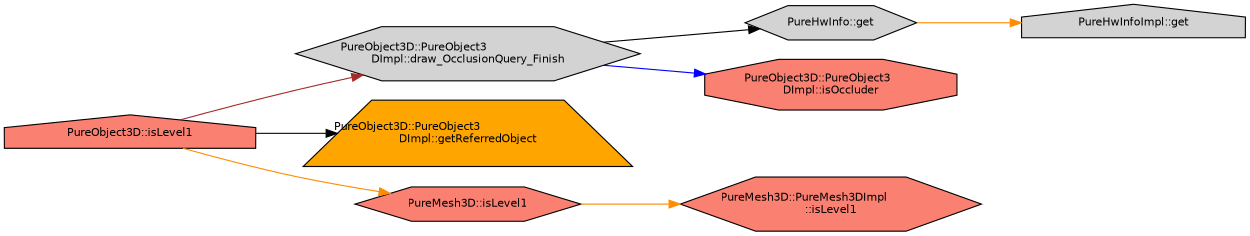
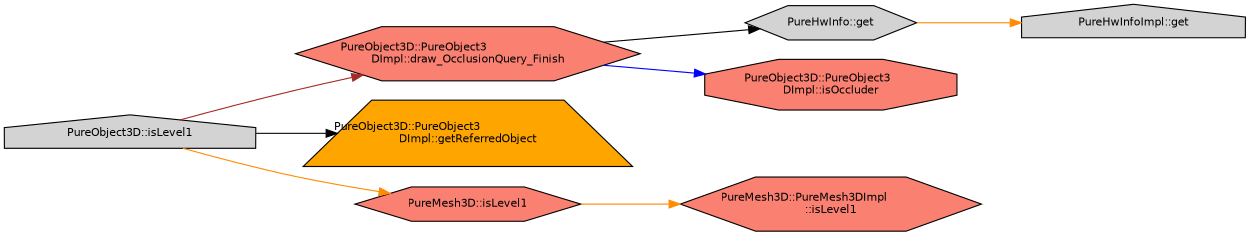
(468, 54) -> (468, 54)
(130, 133) -> (130, 133)
